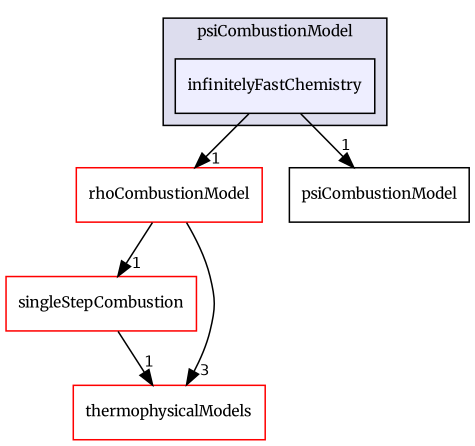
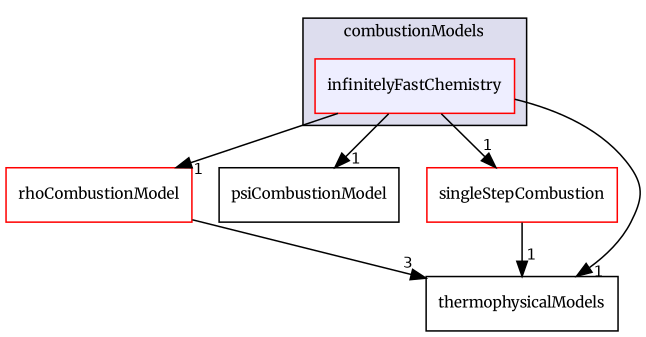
(275, 32) -> (415, 32)
(275, 86) -> (415, 86)
none -> (625, 161)
(139, 243) -> (463, 135)
(169, 413) -> (522, 304)
